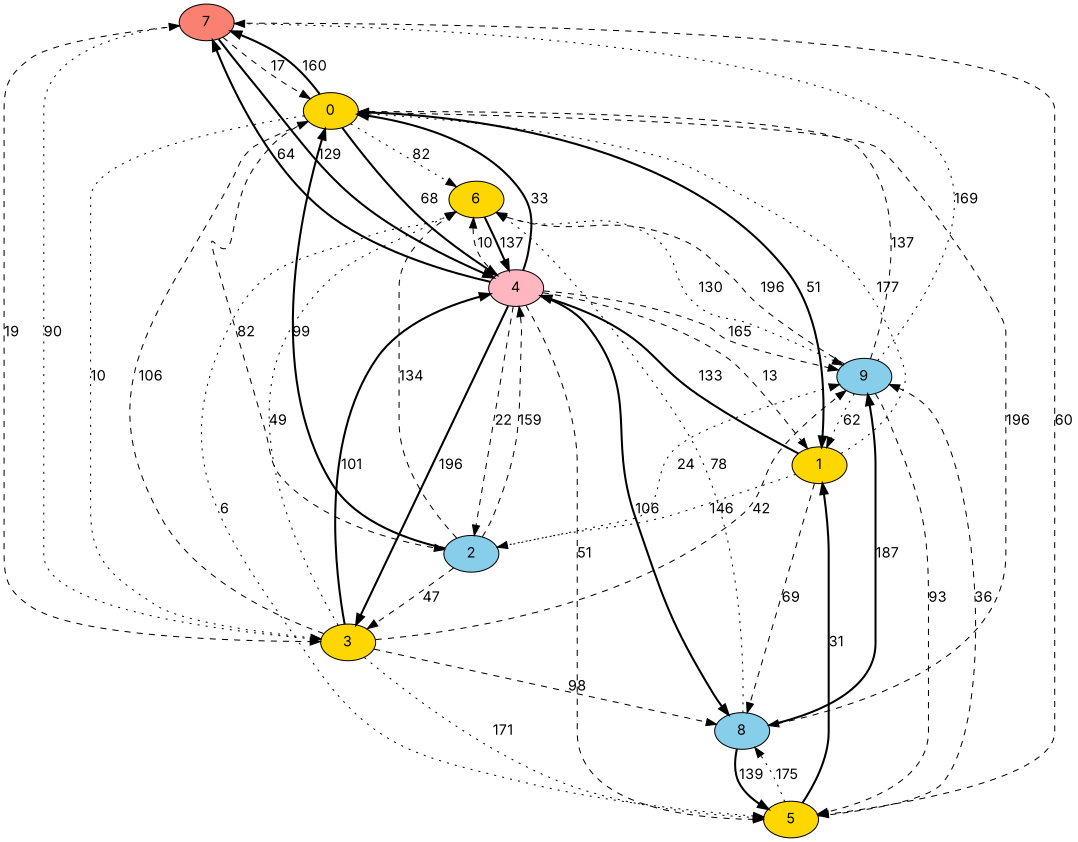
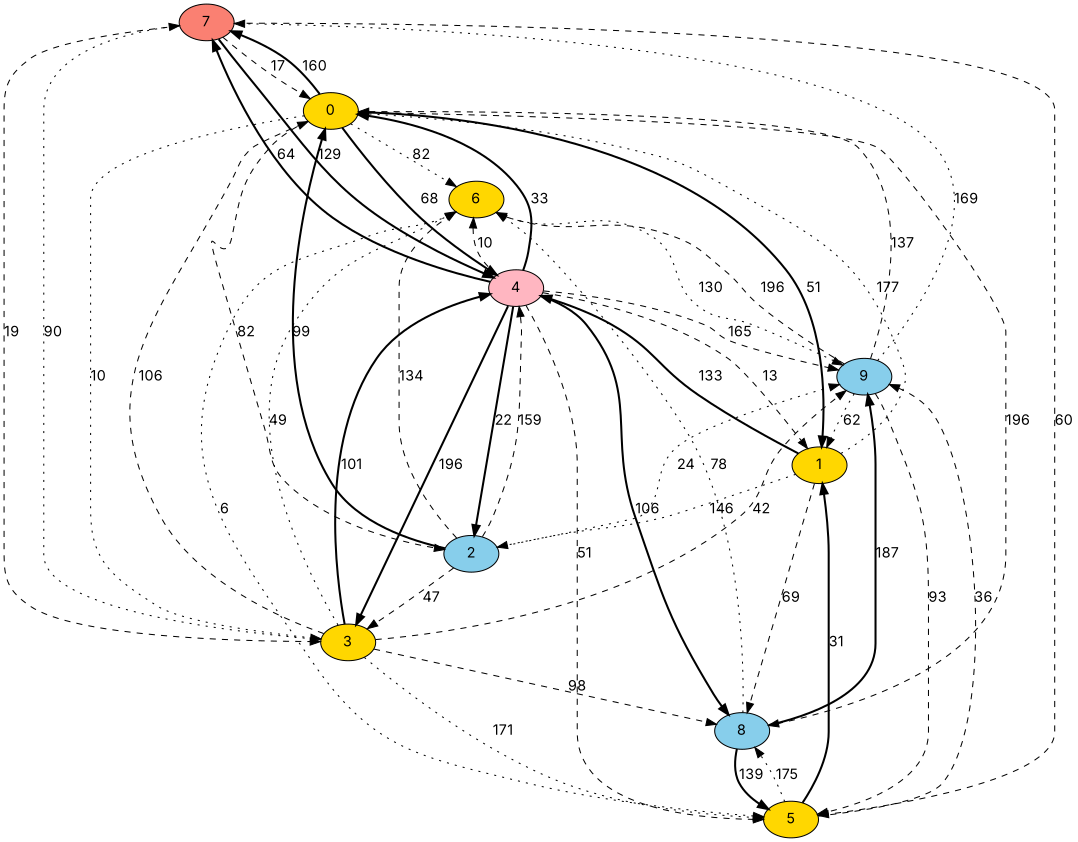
(495, 239) -> none
(495, 416) -> (495, 416)
